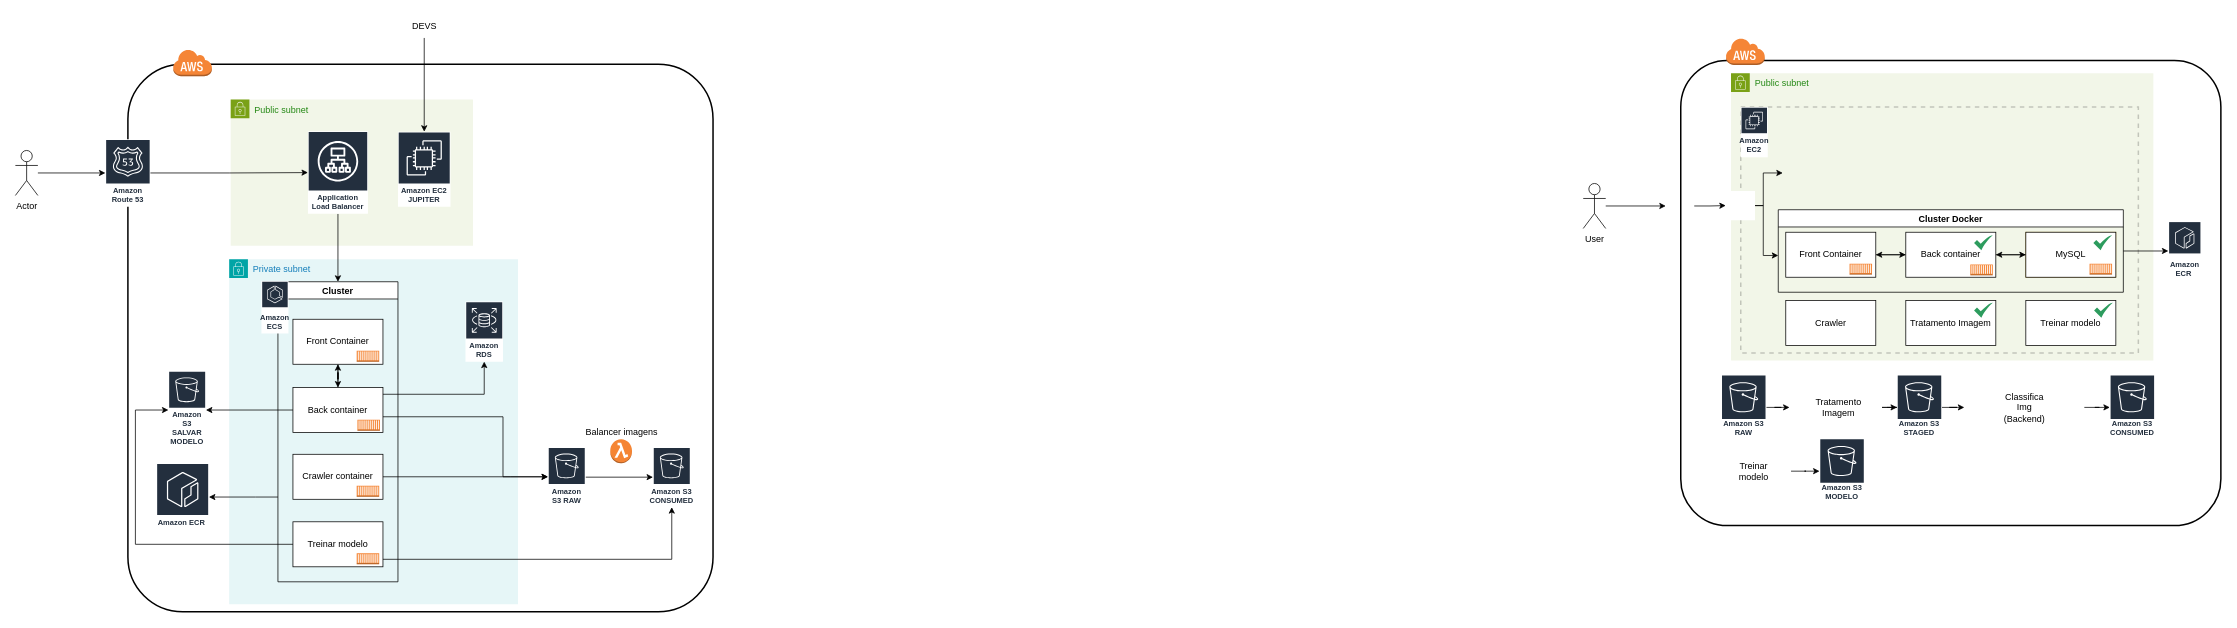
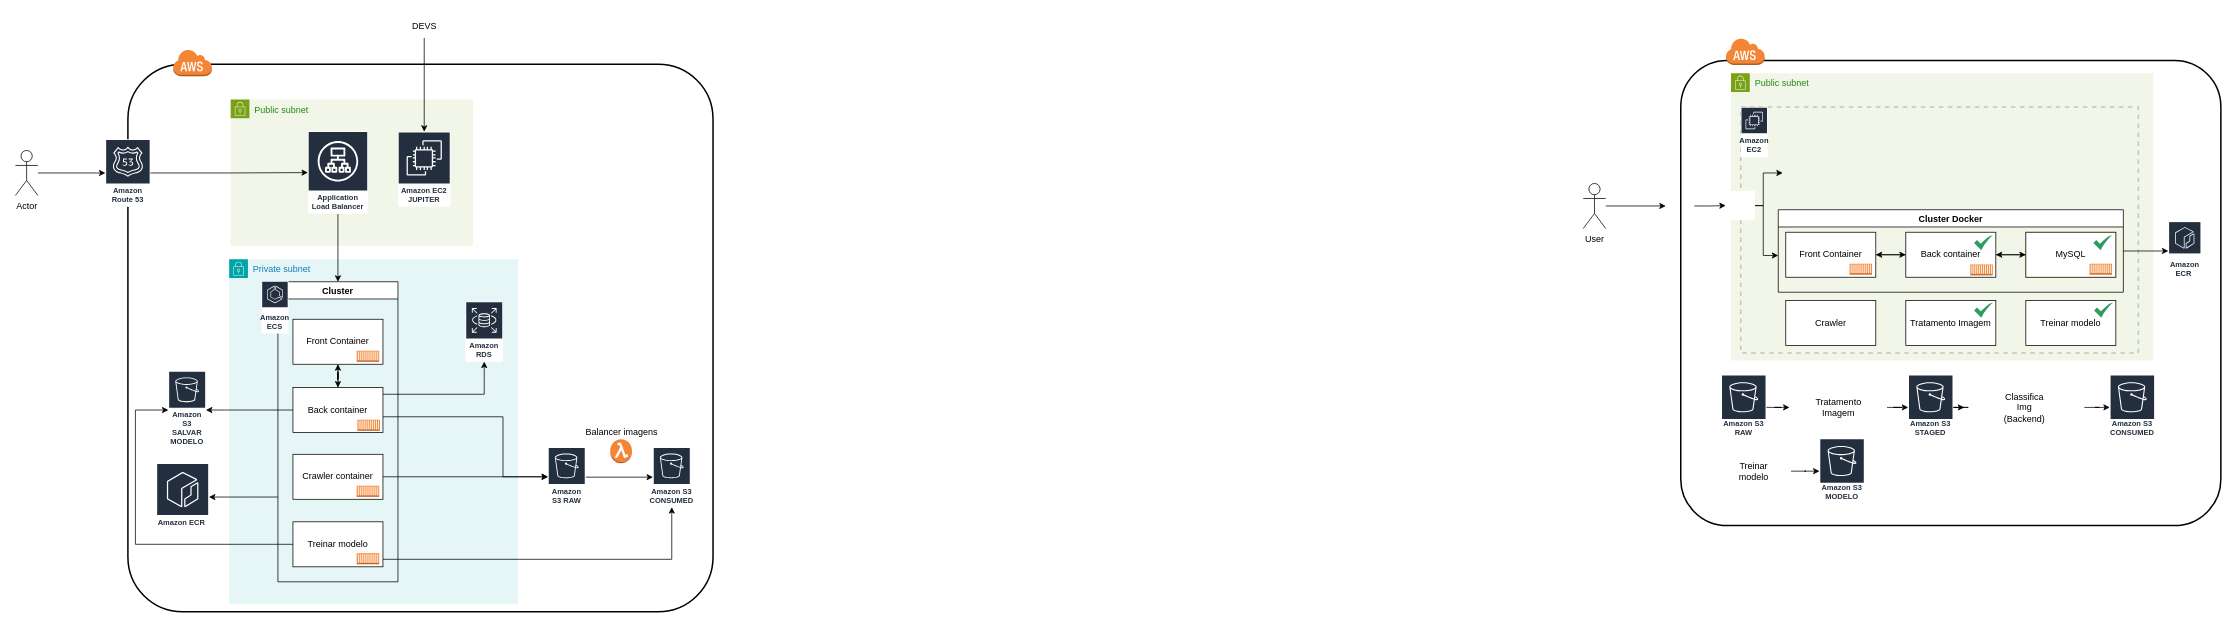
(1919, 407) -> (1930, 407)
